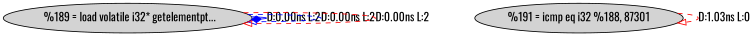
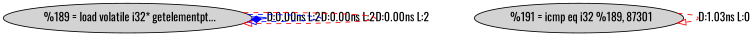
(579, 18) -> (579, 18)
